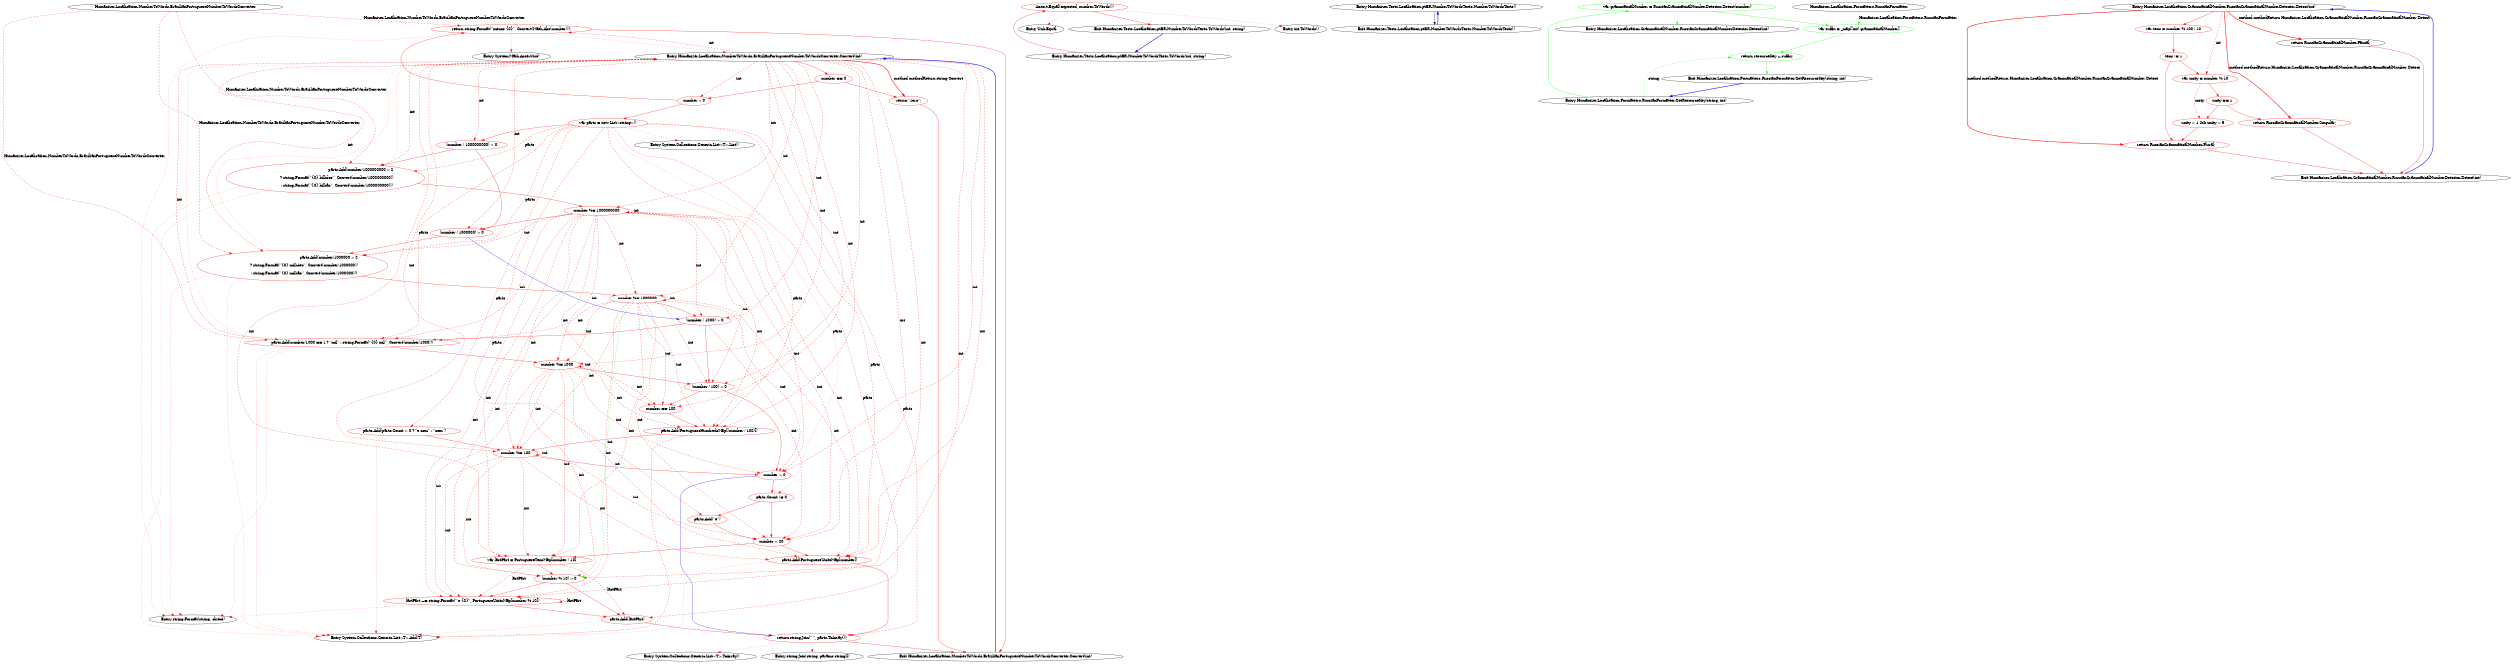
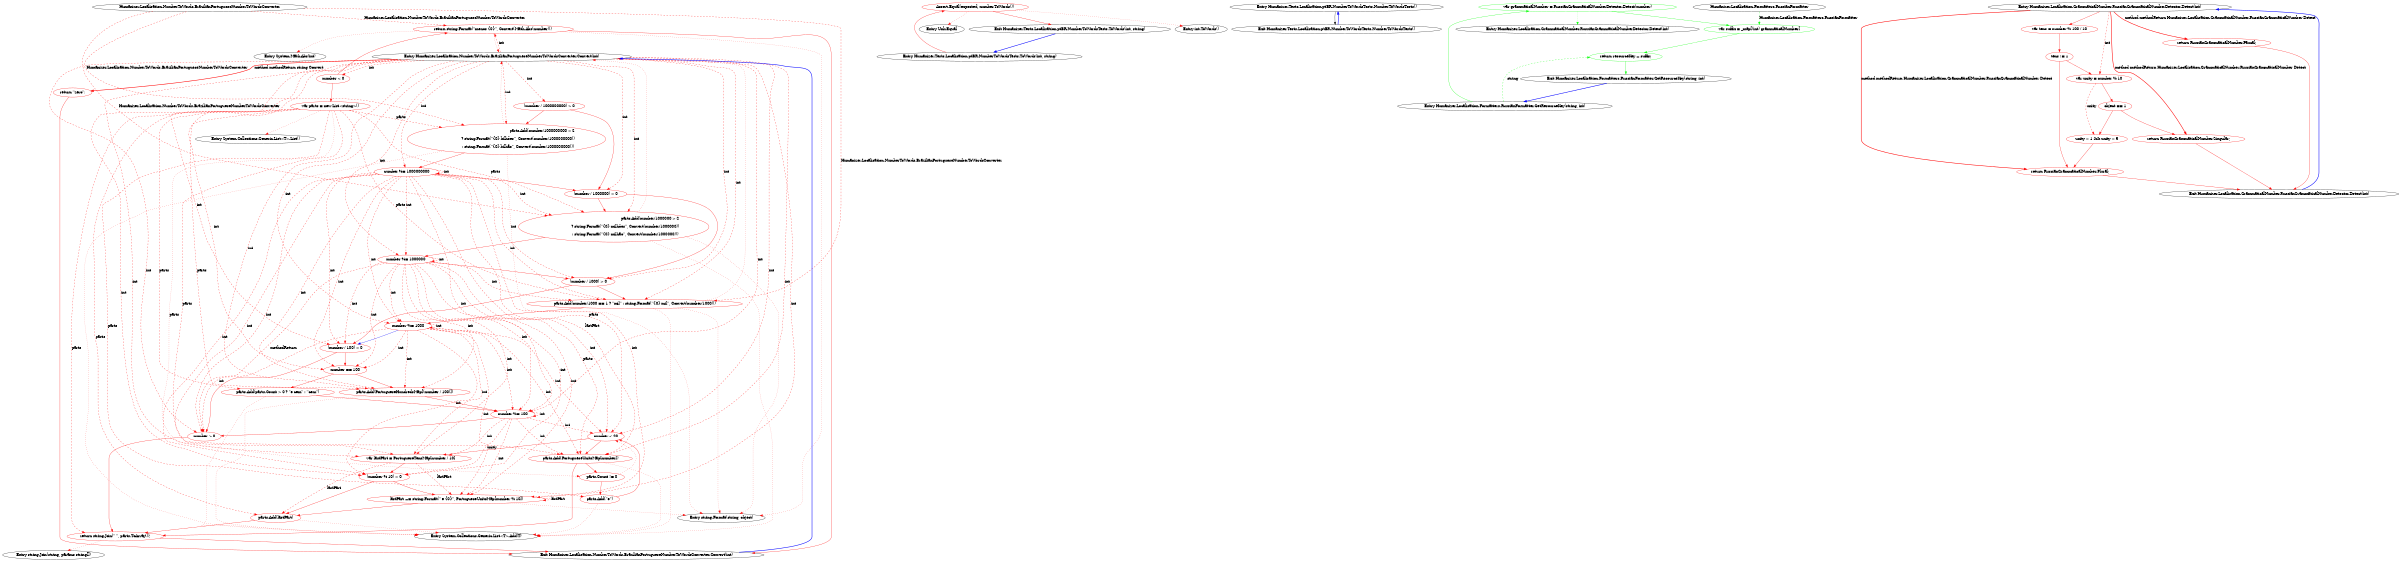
(2331, 43) -> (2217, 43)
(511, 57) -> (290, 57)
(834, 79) -> none
(2222, 101) -> (2115, 106)
(527, 129) -> none
(566, 294) -> (714, 237)
(632, 376) -> (379, 337)
none -> (315, 380)
(783, 387) -> (283, 348)
(820, 387) -> (594, 315)
(839, 398) -> (592, 326)
(785, 424) -> (527, 346)
(608, 428) -> (560, 375)
(836, 431) -> (588, 359)
(773, 485) -> (590, 467)
(771, 518) -> (636, 458)
(469, 520) -> (492, 448)
none -> (572, 529)
(680, 558) -> (112, 452)
(662, 615) -> (216, 498)
(692, 657) -> none
